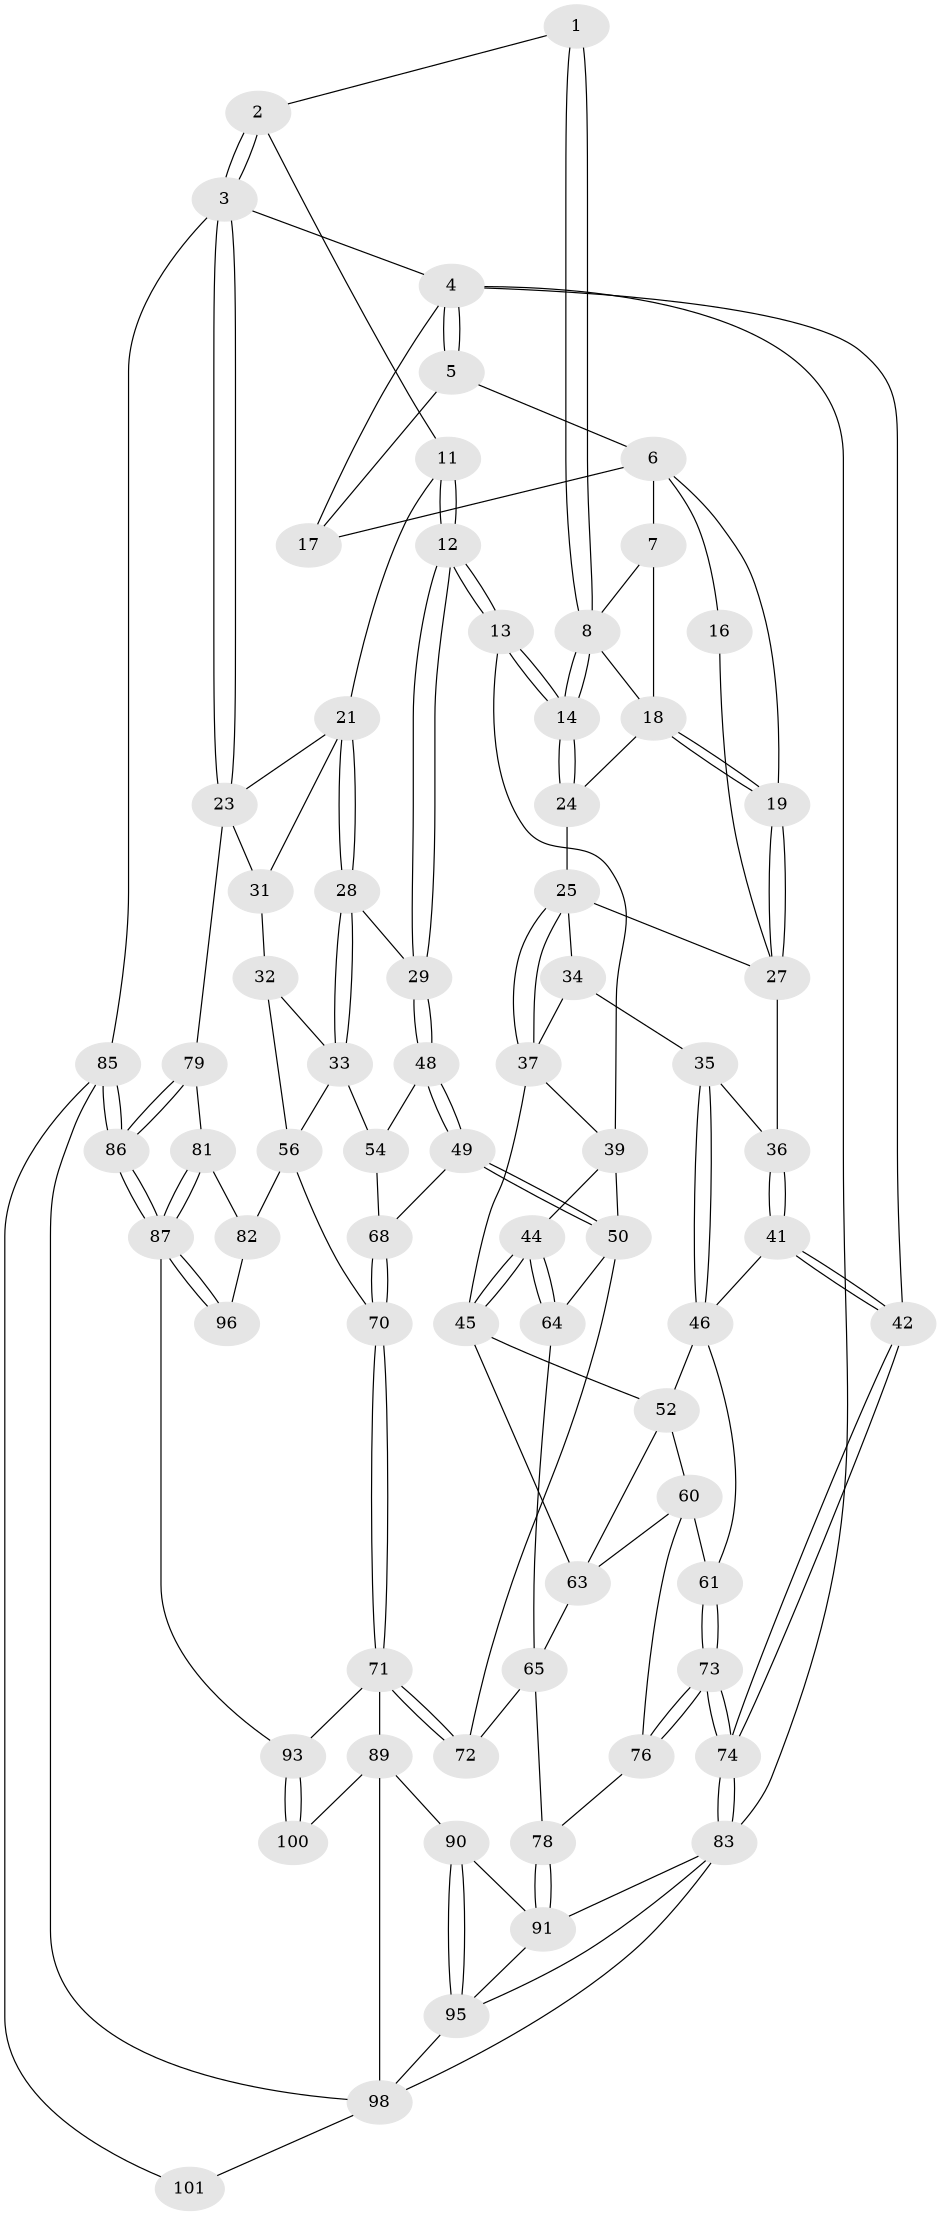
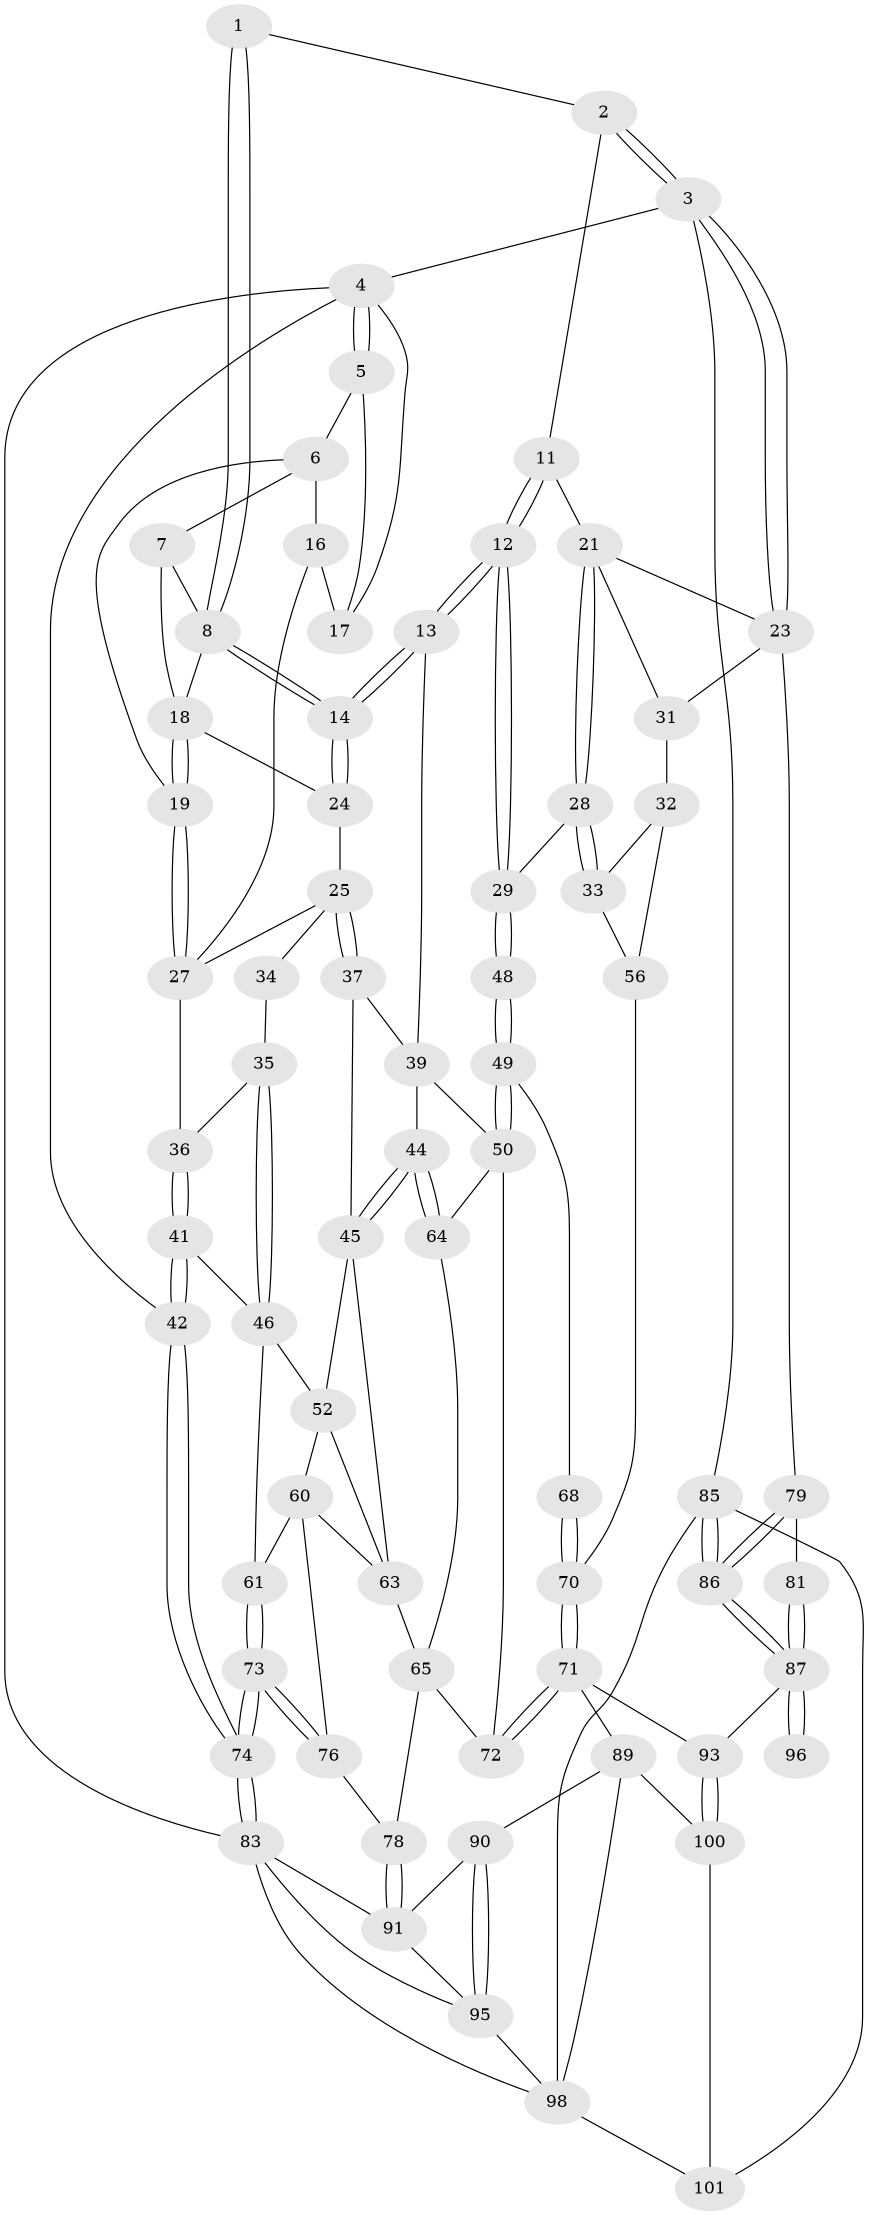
(481, 502) -> (328, 589)
(551, 1021) -> none
(376, 1151) -> none
(247, 1237) -> none
none -> (710, 2016)
